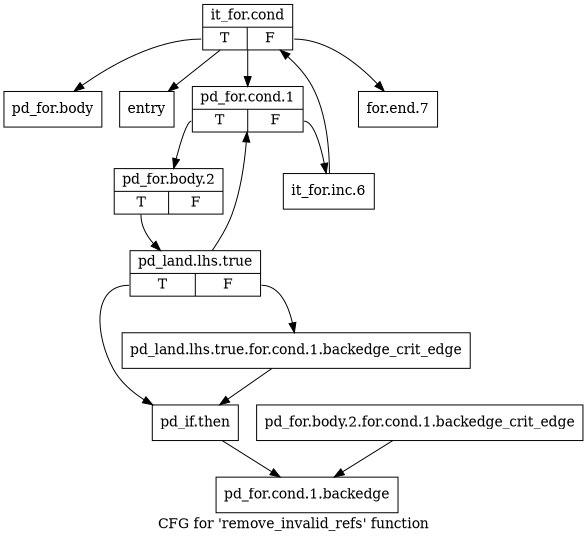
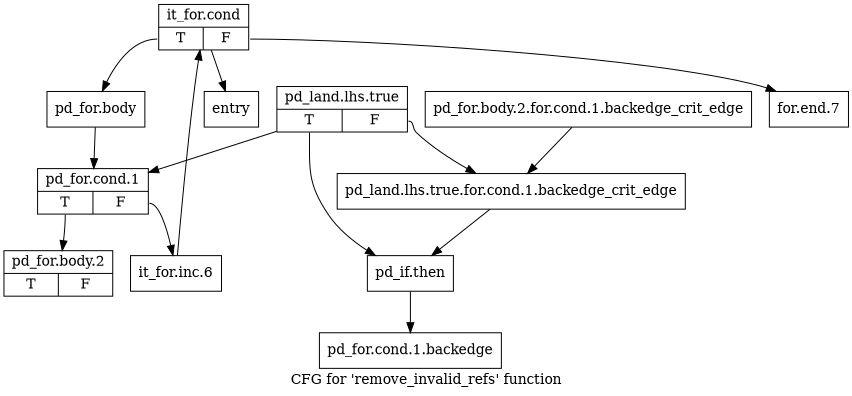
(248, 63) -> (95, 143)
(144, 230) -> none
(368, 456) -> (553, 147)
